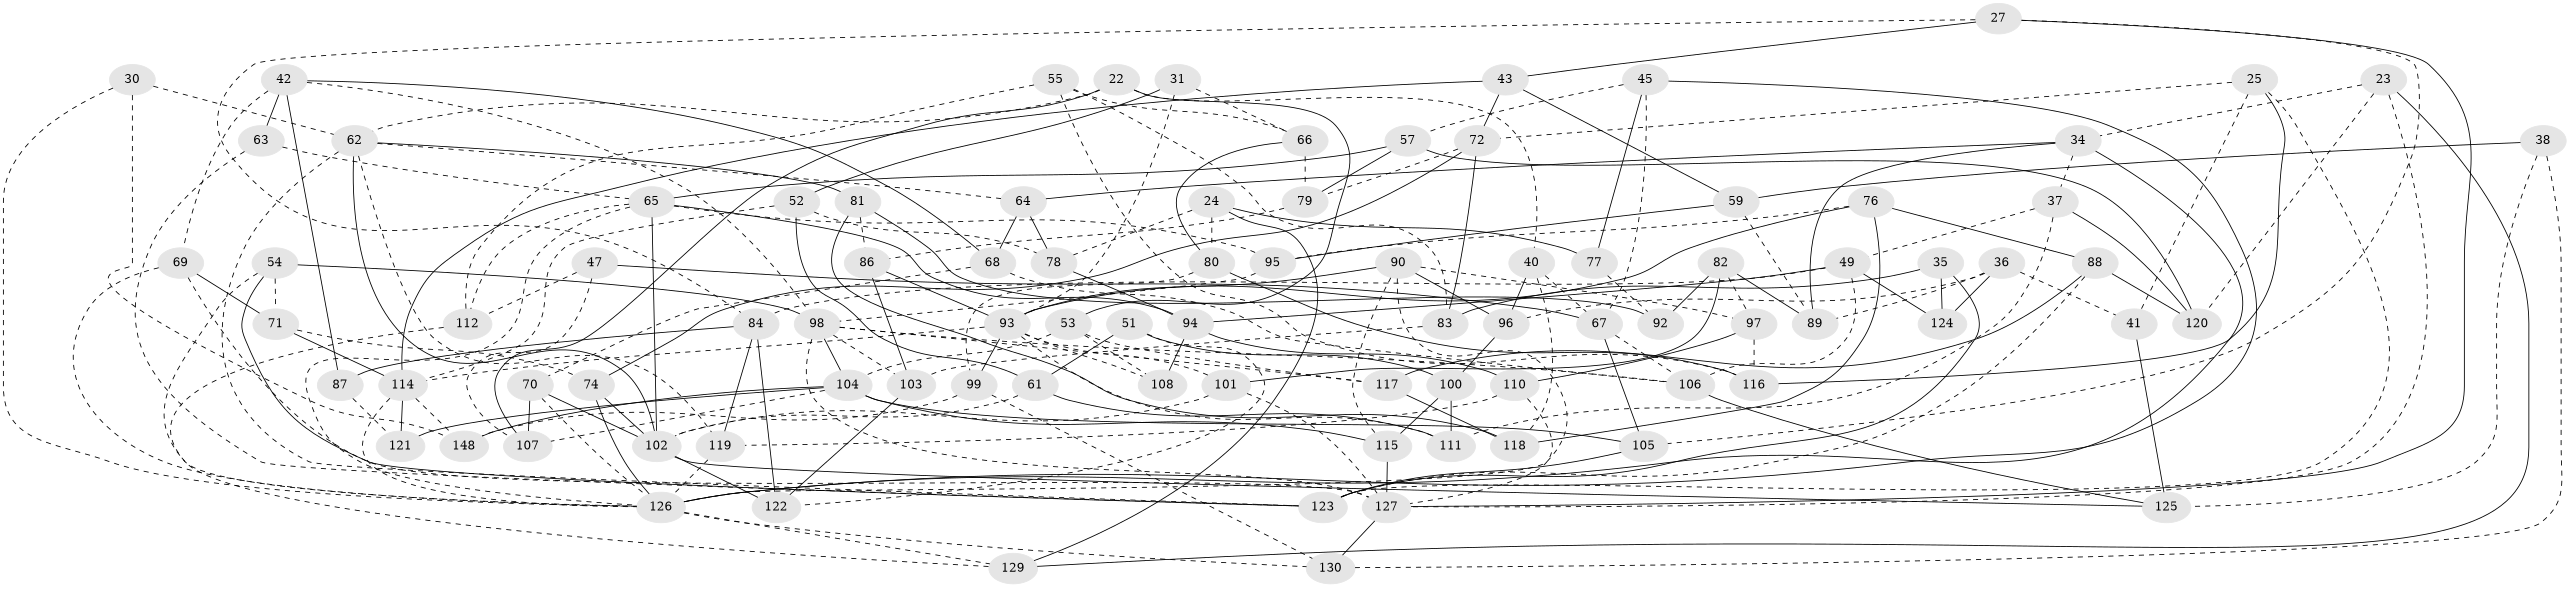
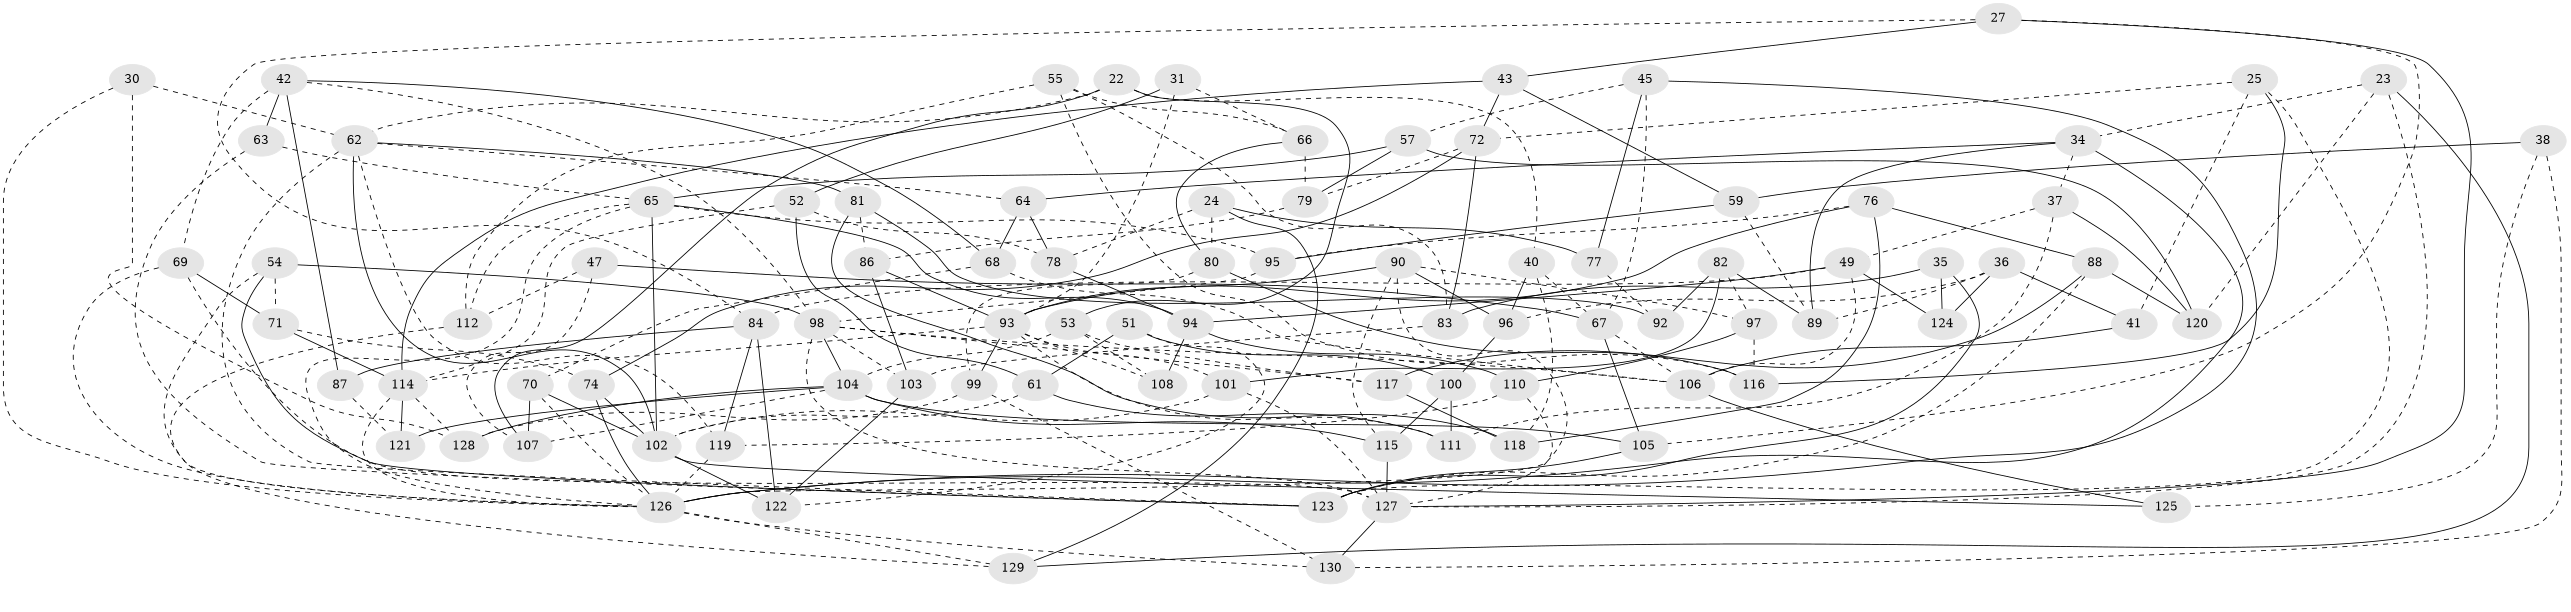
(2075, 297) -> (2075, 297)
(2151, 420) -> (1909, 347)
(464, 446) -> (464, 446)
